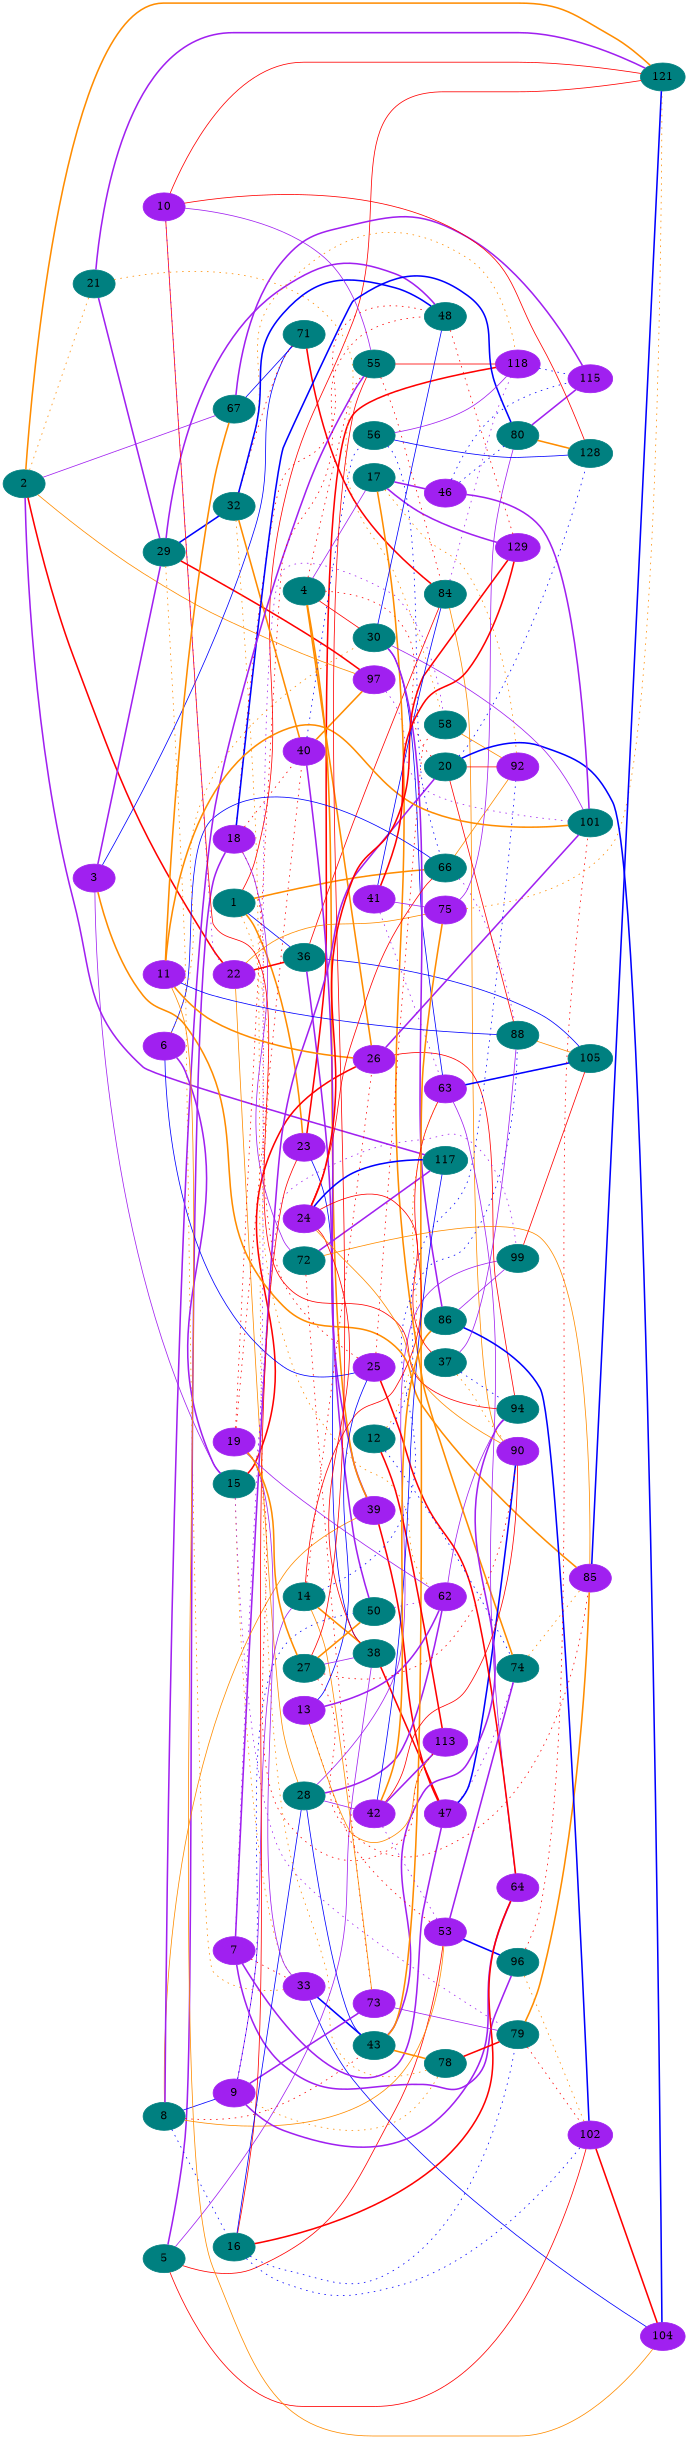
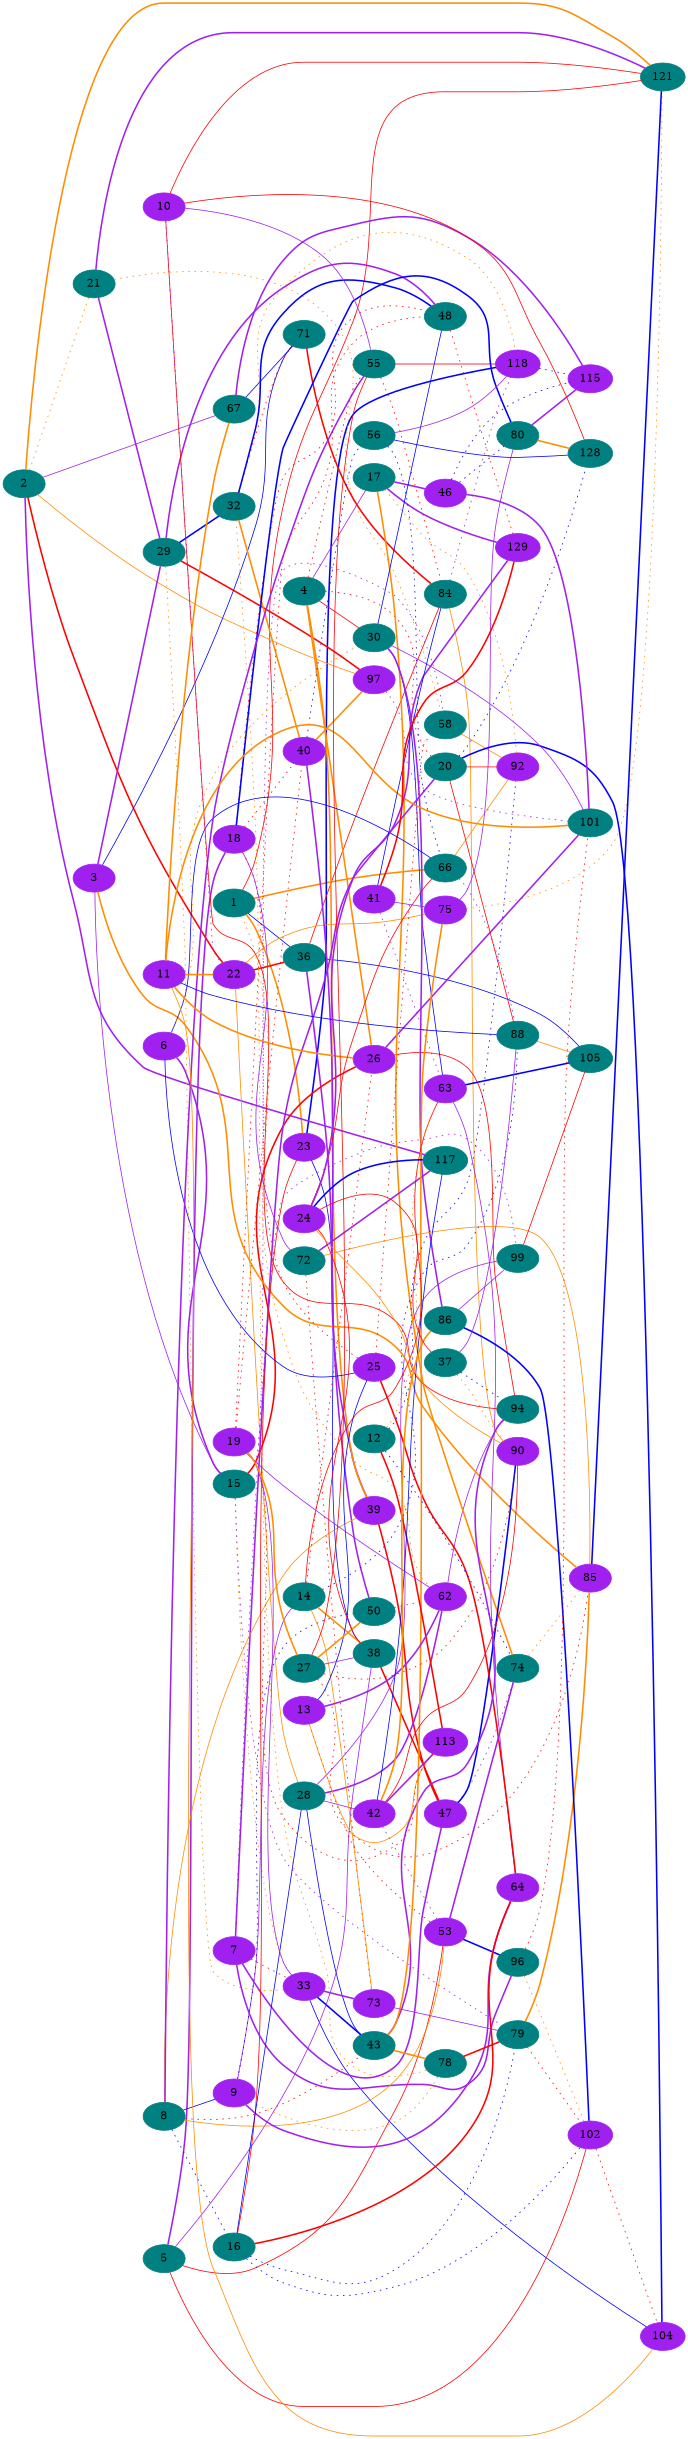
(327, 697) -> (327, 697)
(360, 865) -> (360, 865)
none -> (199, 975)
(301, 2050) -> (337, 1994)
(627, 2236) -> (627, 2236)
